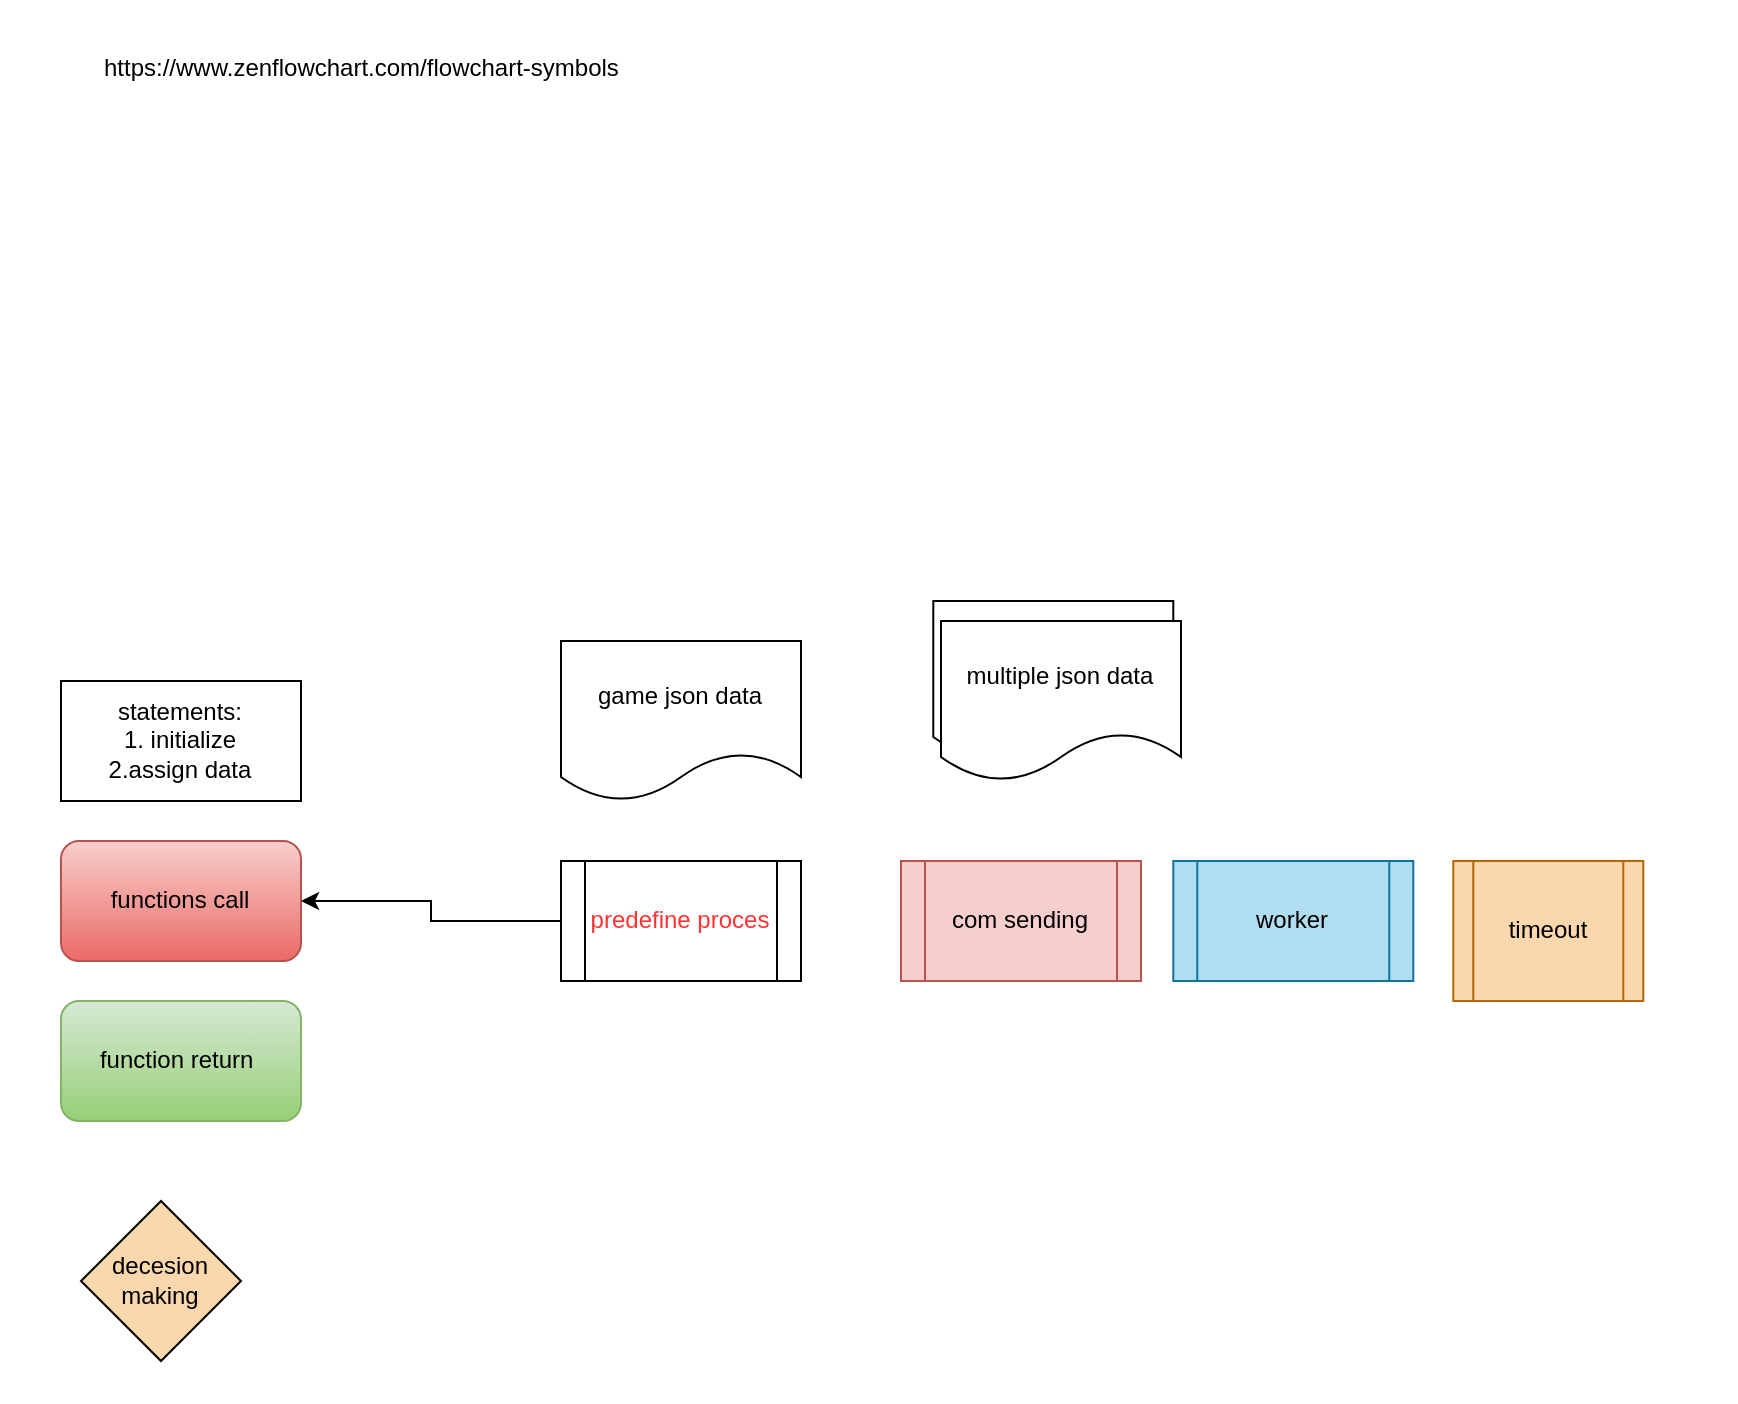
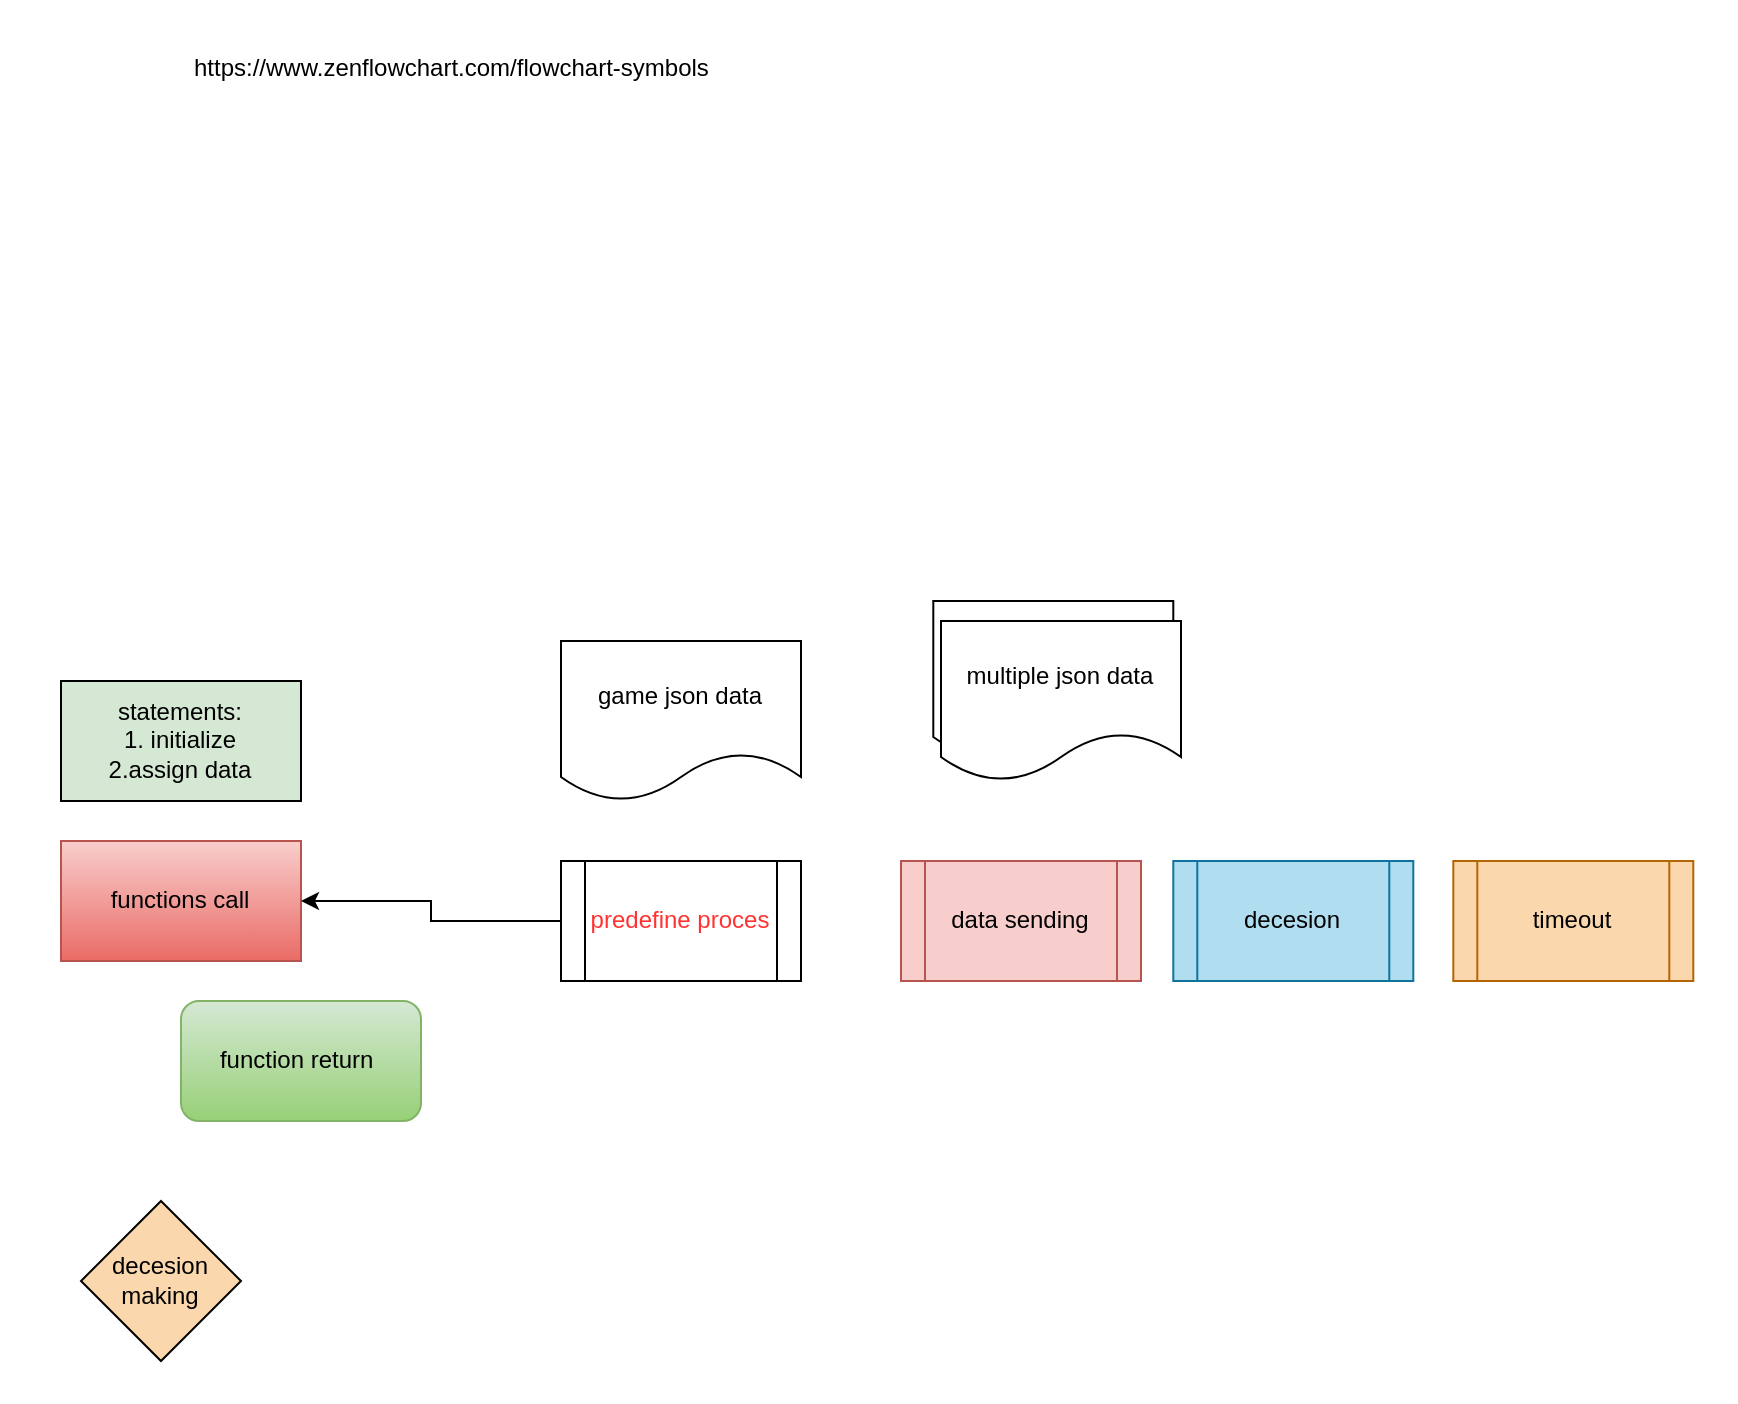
(381, 71) -> (471, 71)
(181, 741) -> (181, 741)
(181, 901) -> (181, 901)
(1021, 921) -> (1021, 921)
(1293, 921) -> (1293, 921)
(1548, 931) -> (1573, 921)
(181, 1061) -> (301, 1061)
